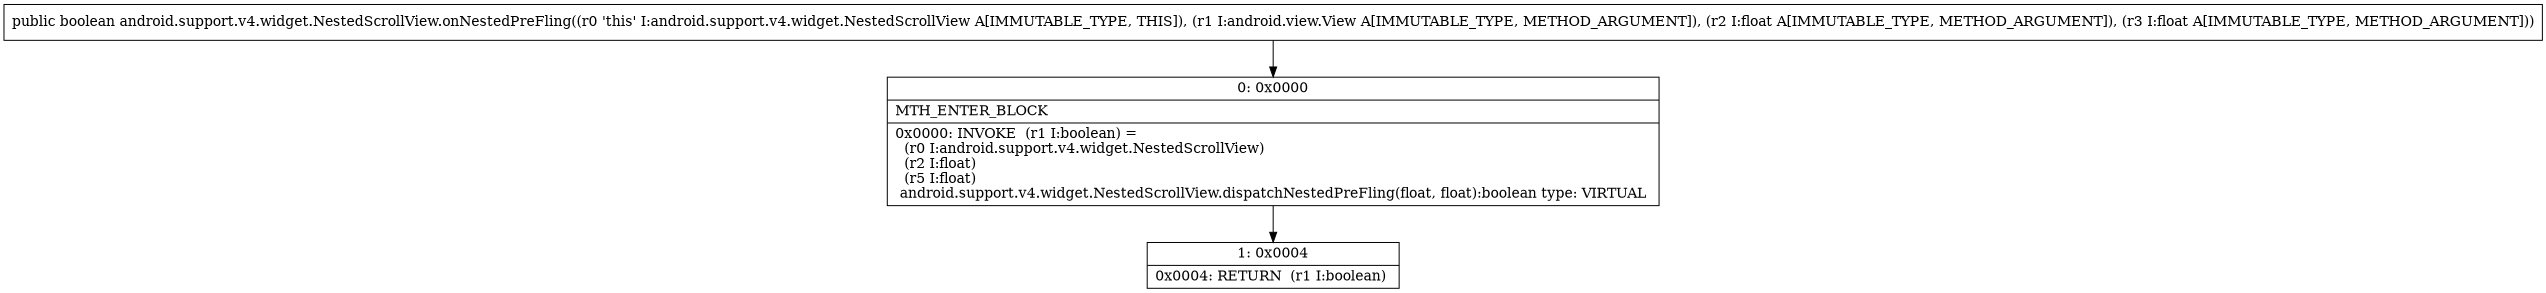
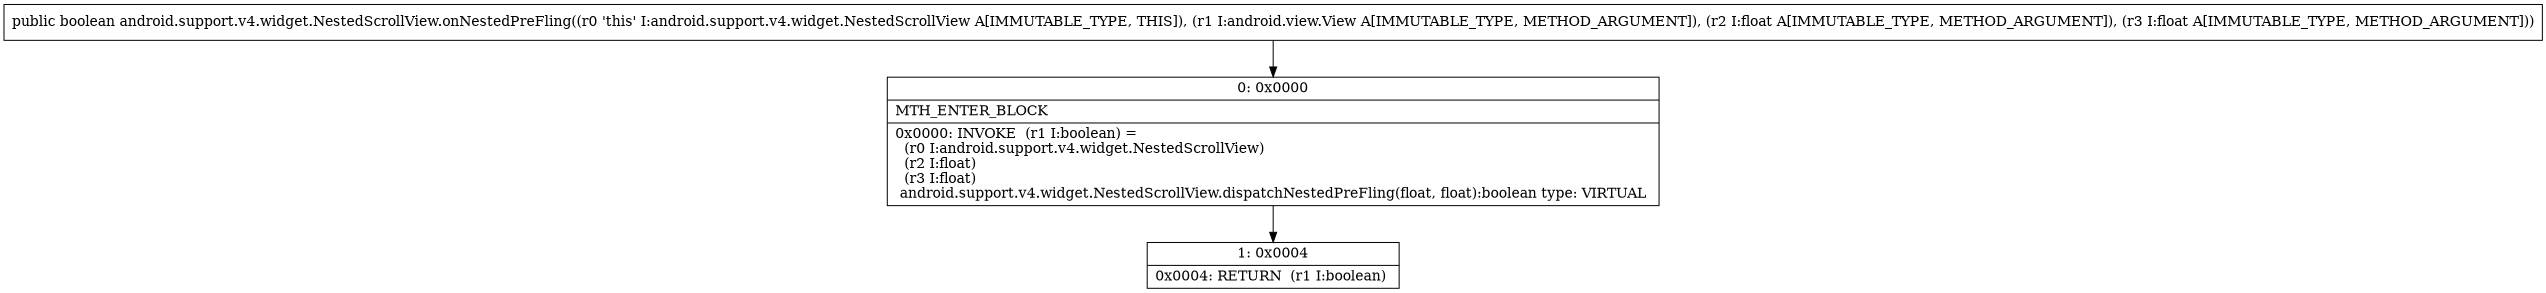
(936, 179) -> (936, 179)
